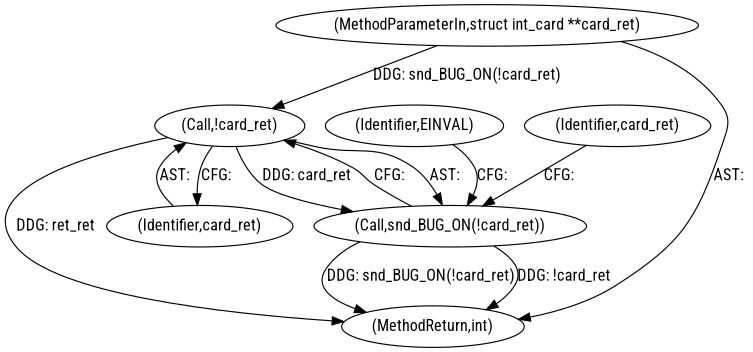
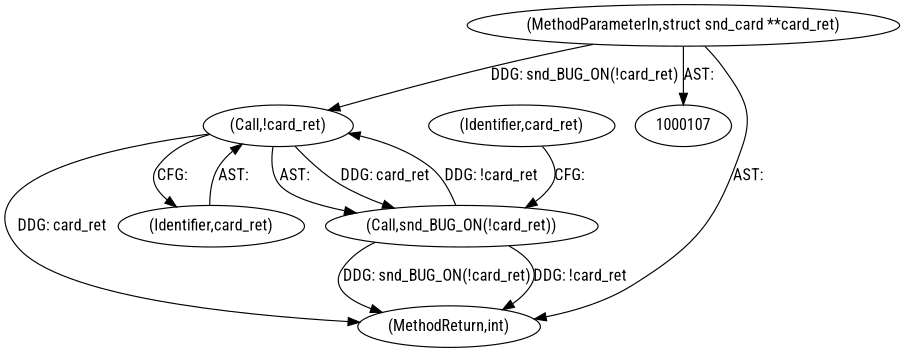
(487, 25) -> (683, 25)
(414, 126) -> none
none -> (683, 126)
(391, 176) -> (492, 176)
(56, 226) -> (62, 226)
